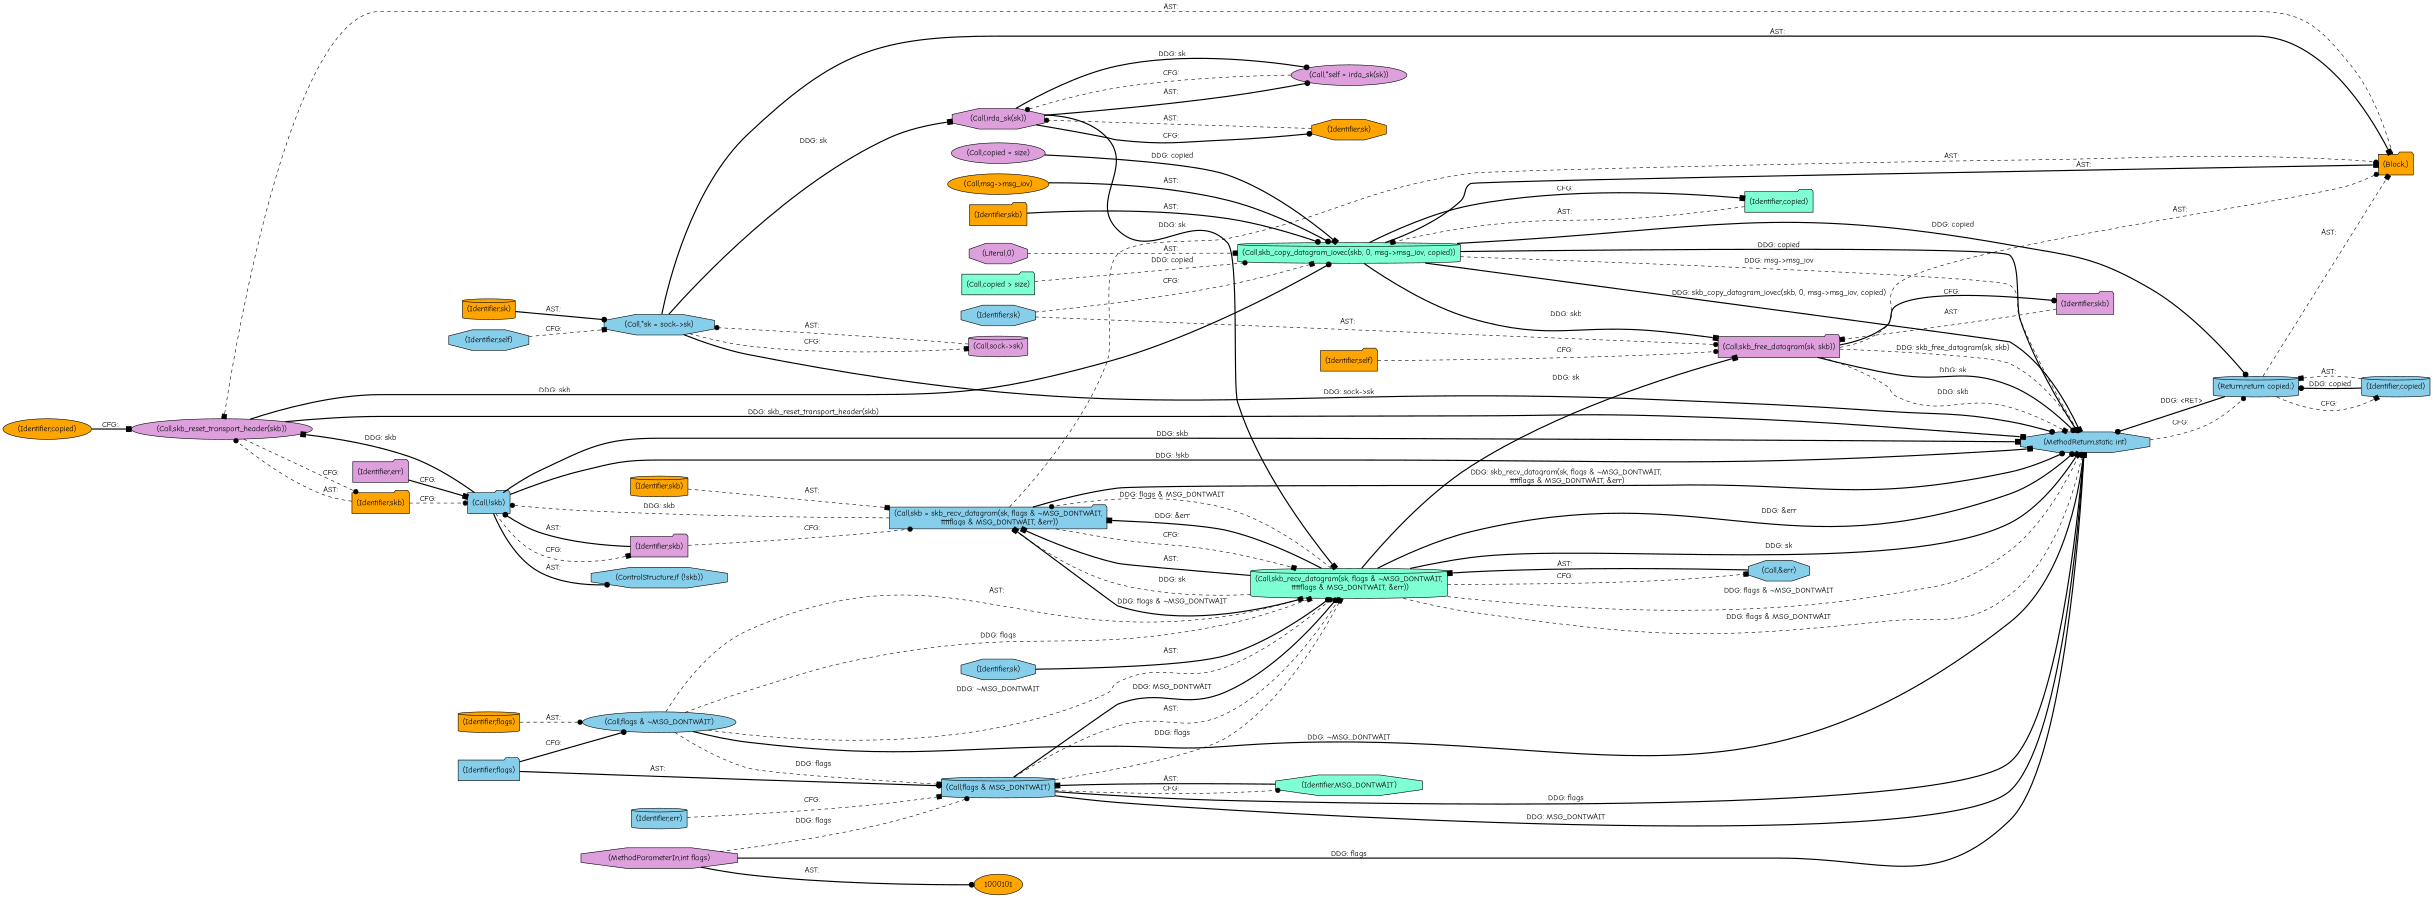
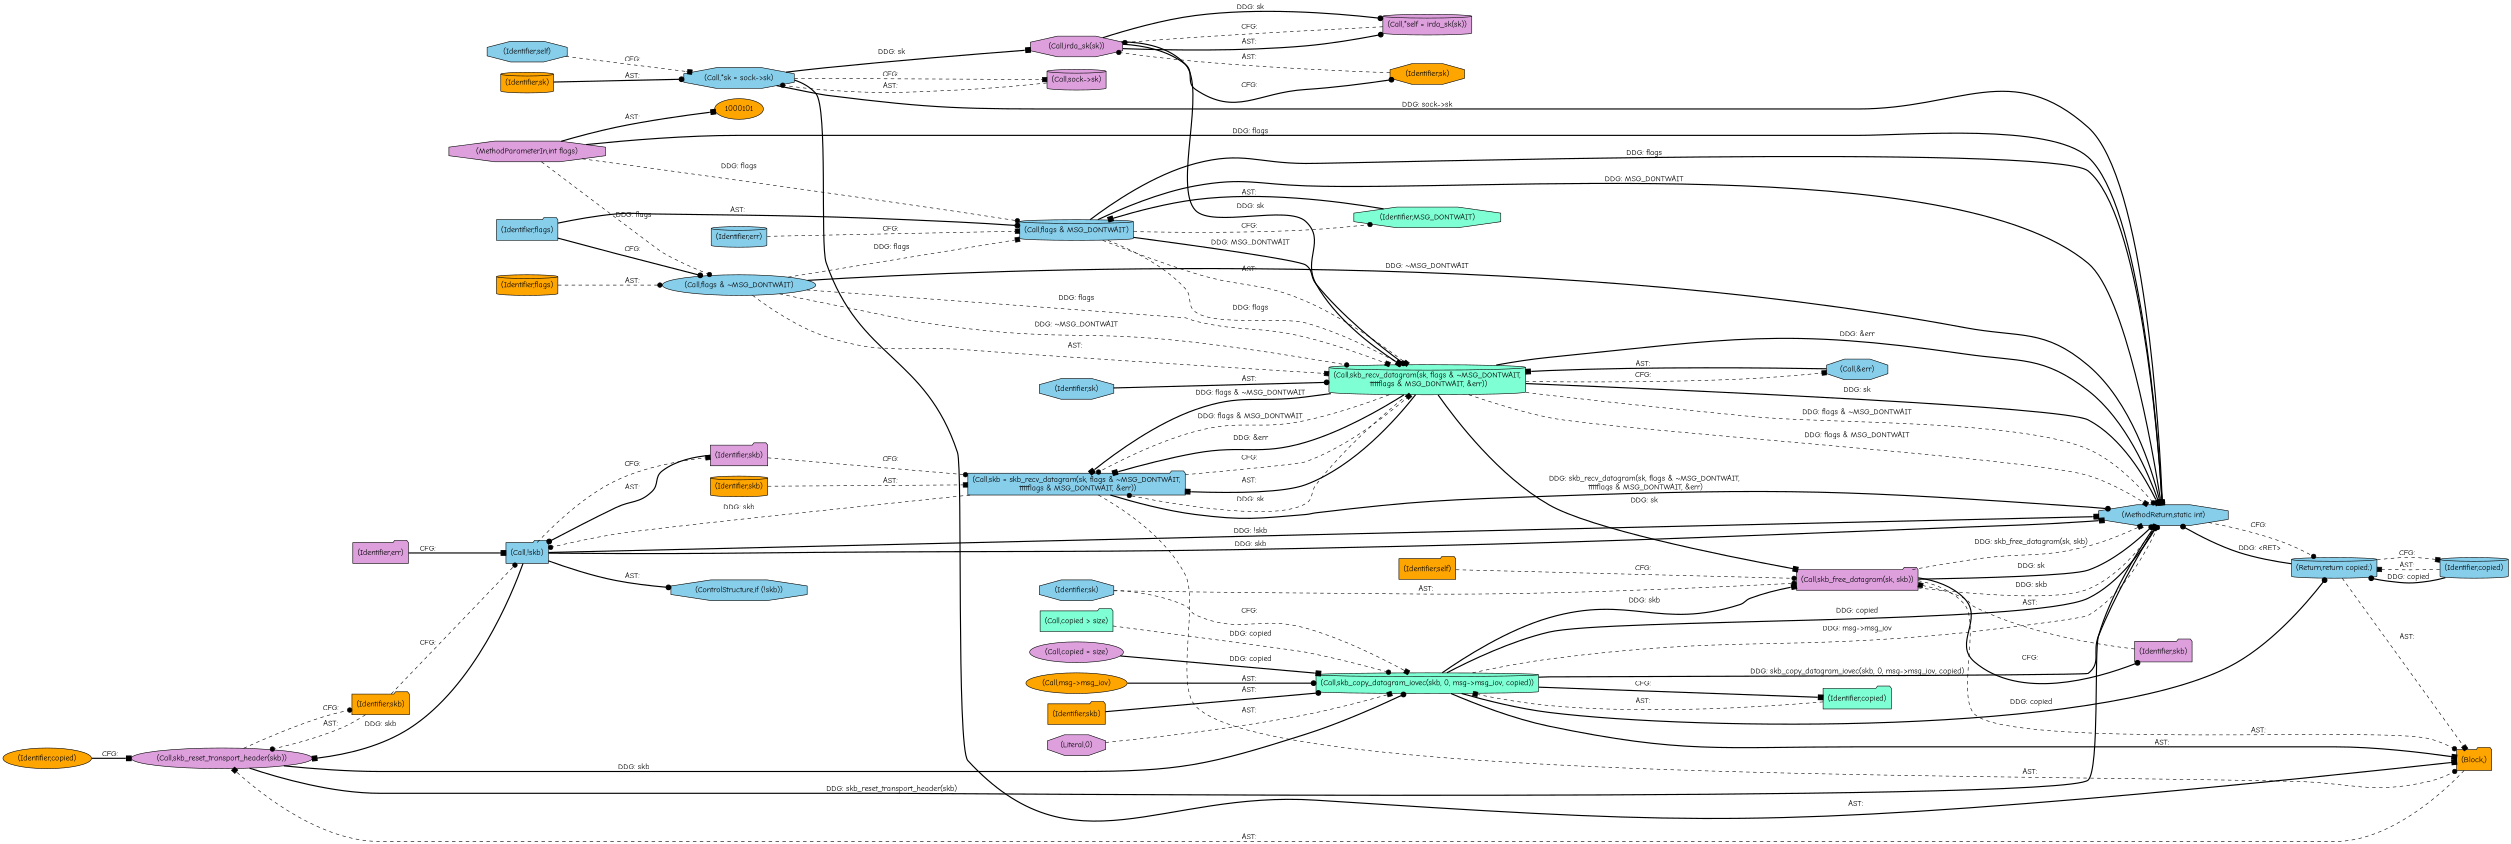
(1349, 75) -> (1427, 25)
none -> (622, 222)
(835, 882) -> (635, 124)
